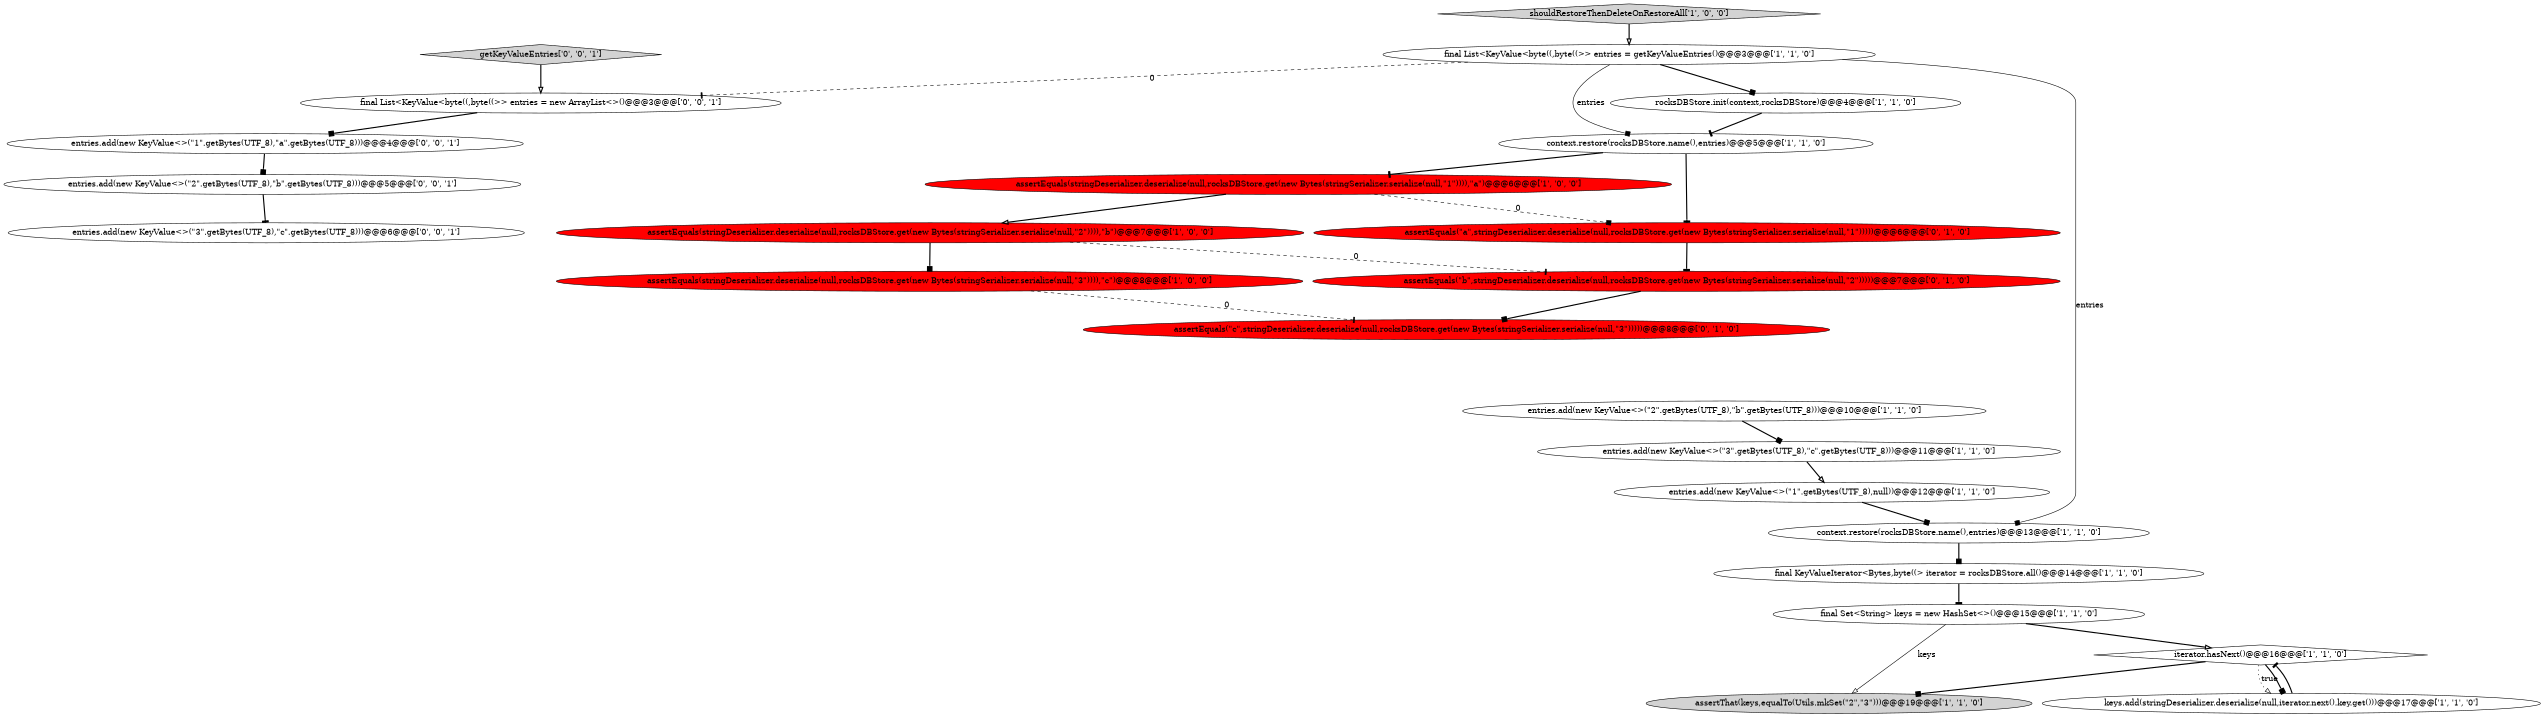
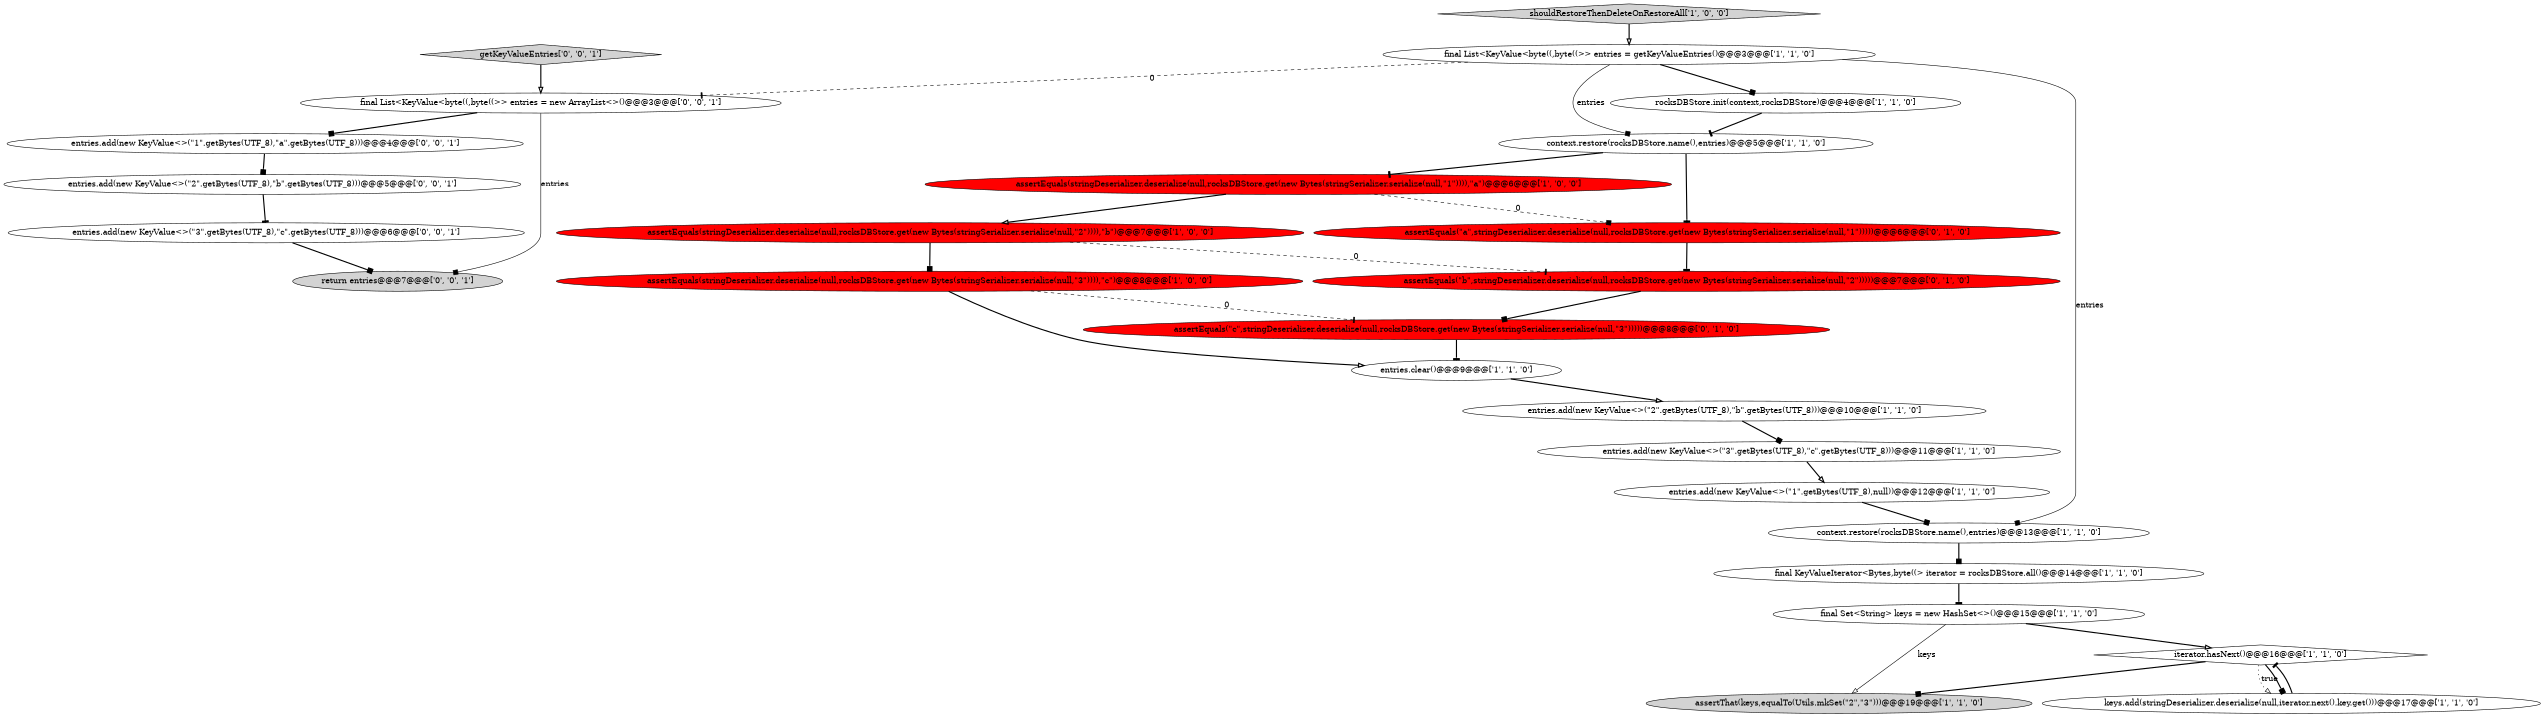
none -> (398, 281)
none -> (1456, 370)
